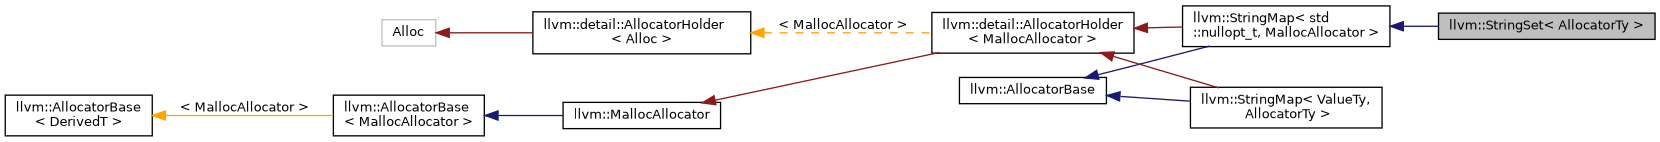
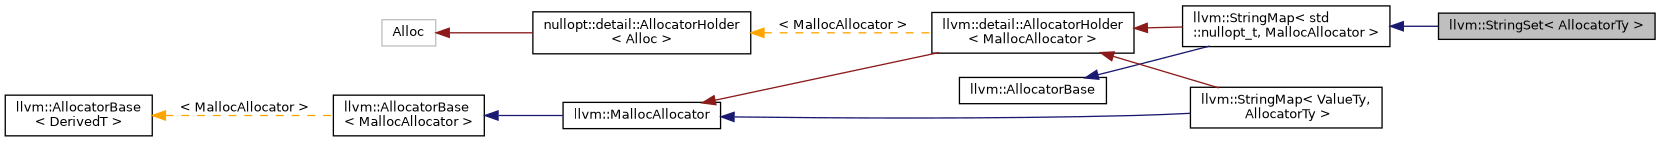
(642, 33) -> (642, 33)
(1155, 99) -> (962, 118)
(249, 116) -> (249, 116)
